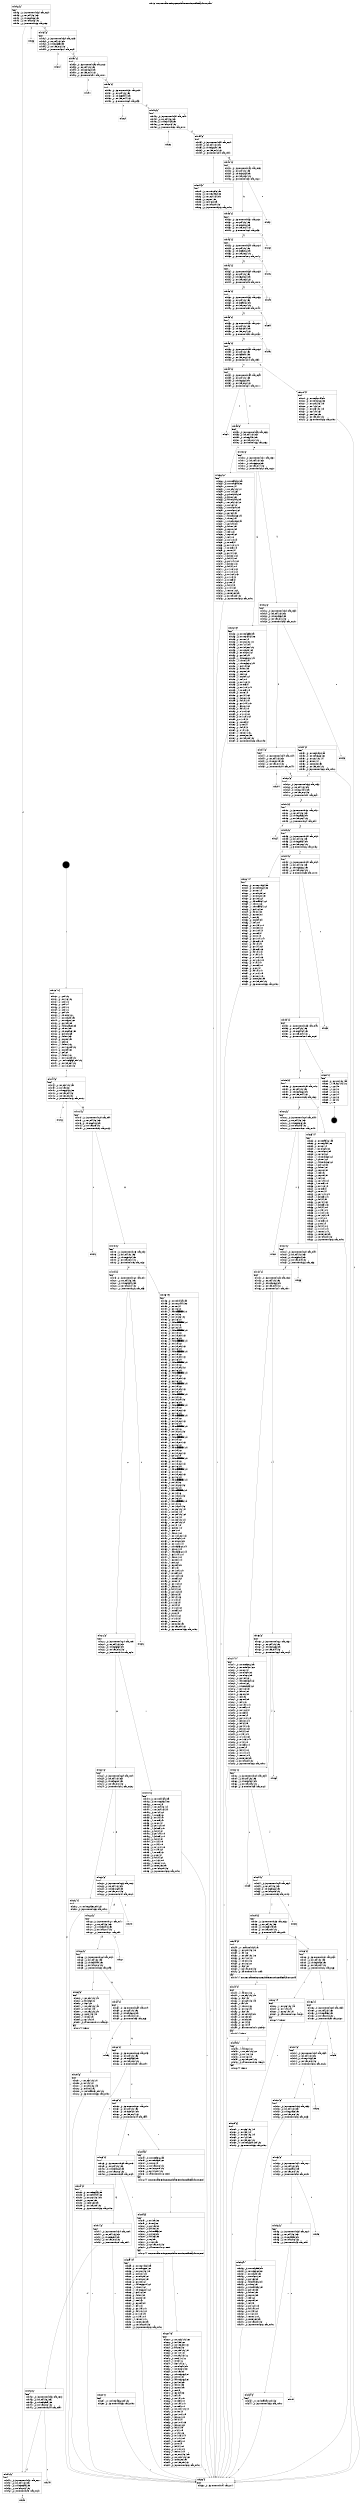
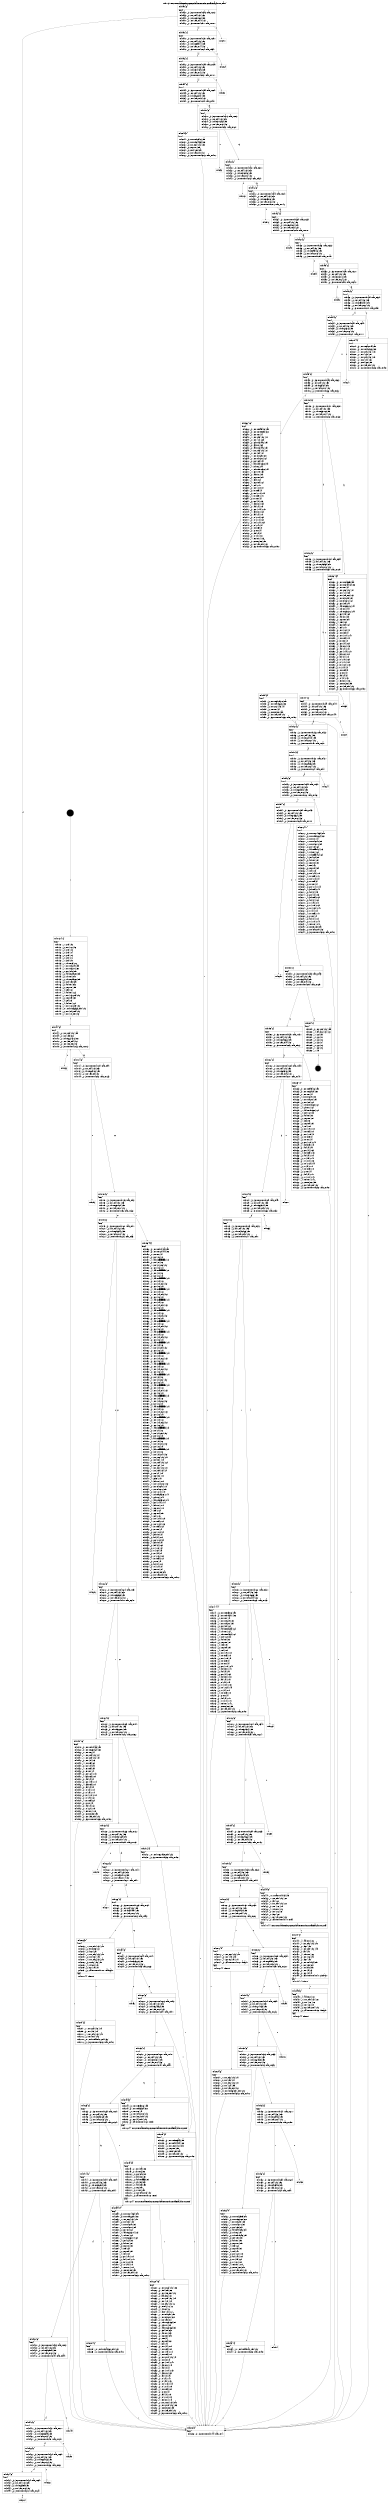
(72, 54) -> (22, 1176)
(22, 1248) -> (44, 2444)
